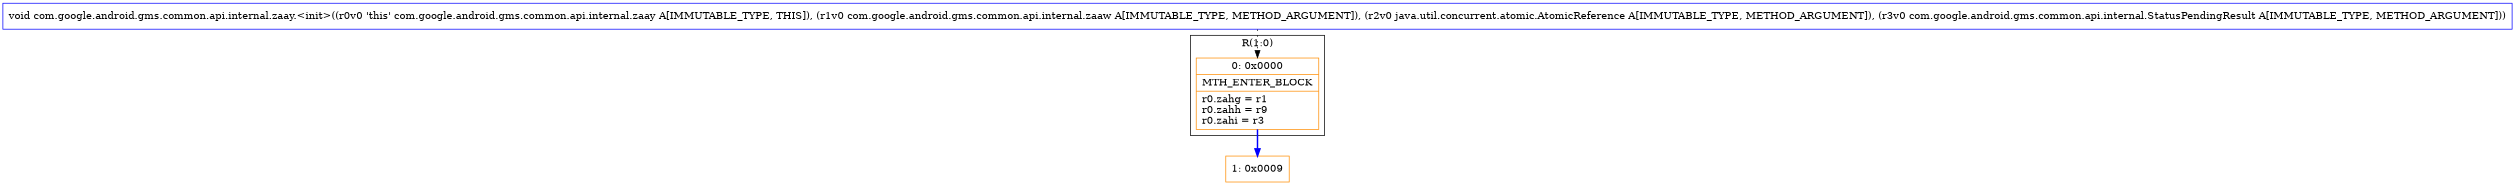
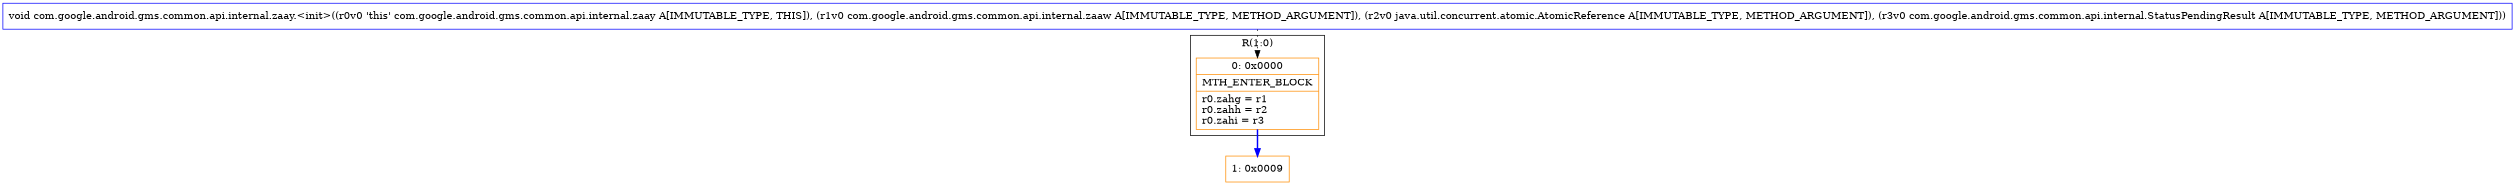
(1235, 110) -> (1235, 110)
